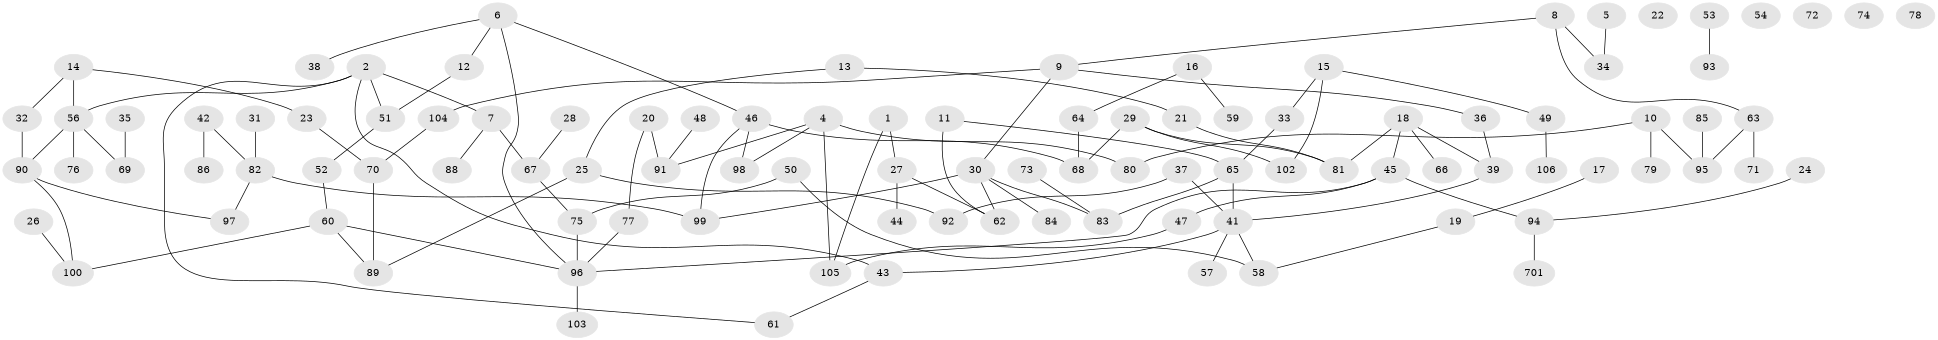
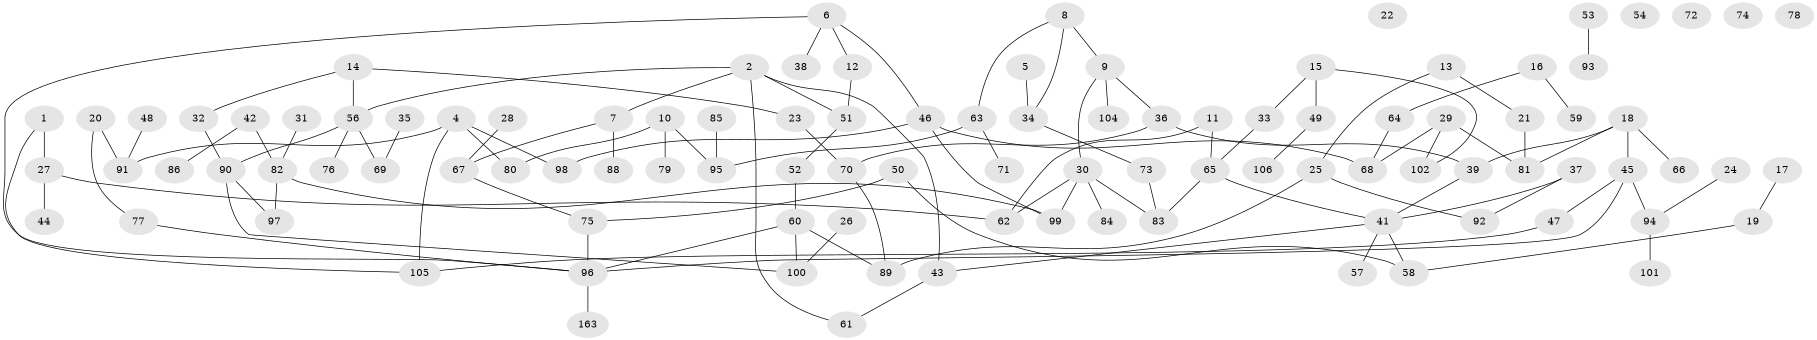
none -> (1072, 138)
(406, 145) -> (982, 144)
(1534, 273) -> (1650, 273)
(577, 325) -> (588, 325)
